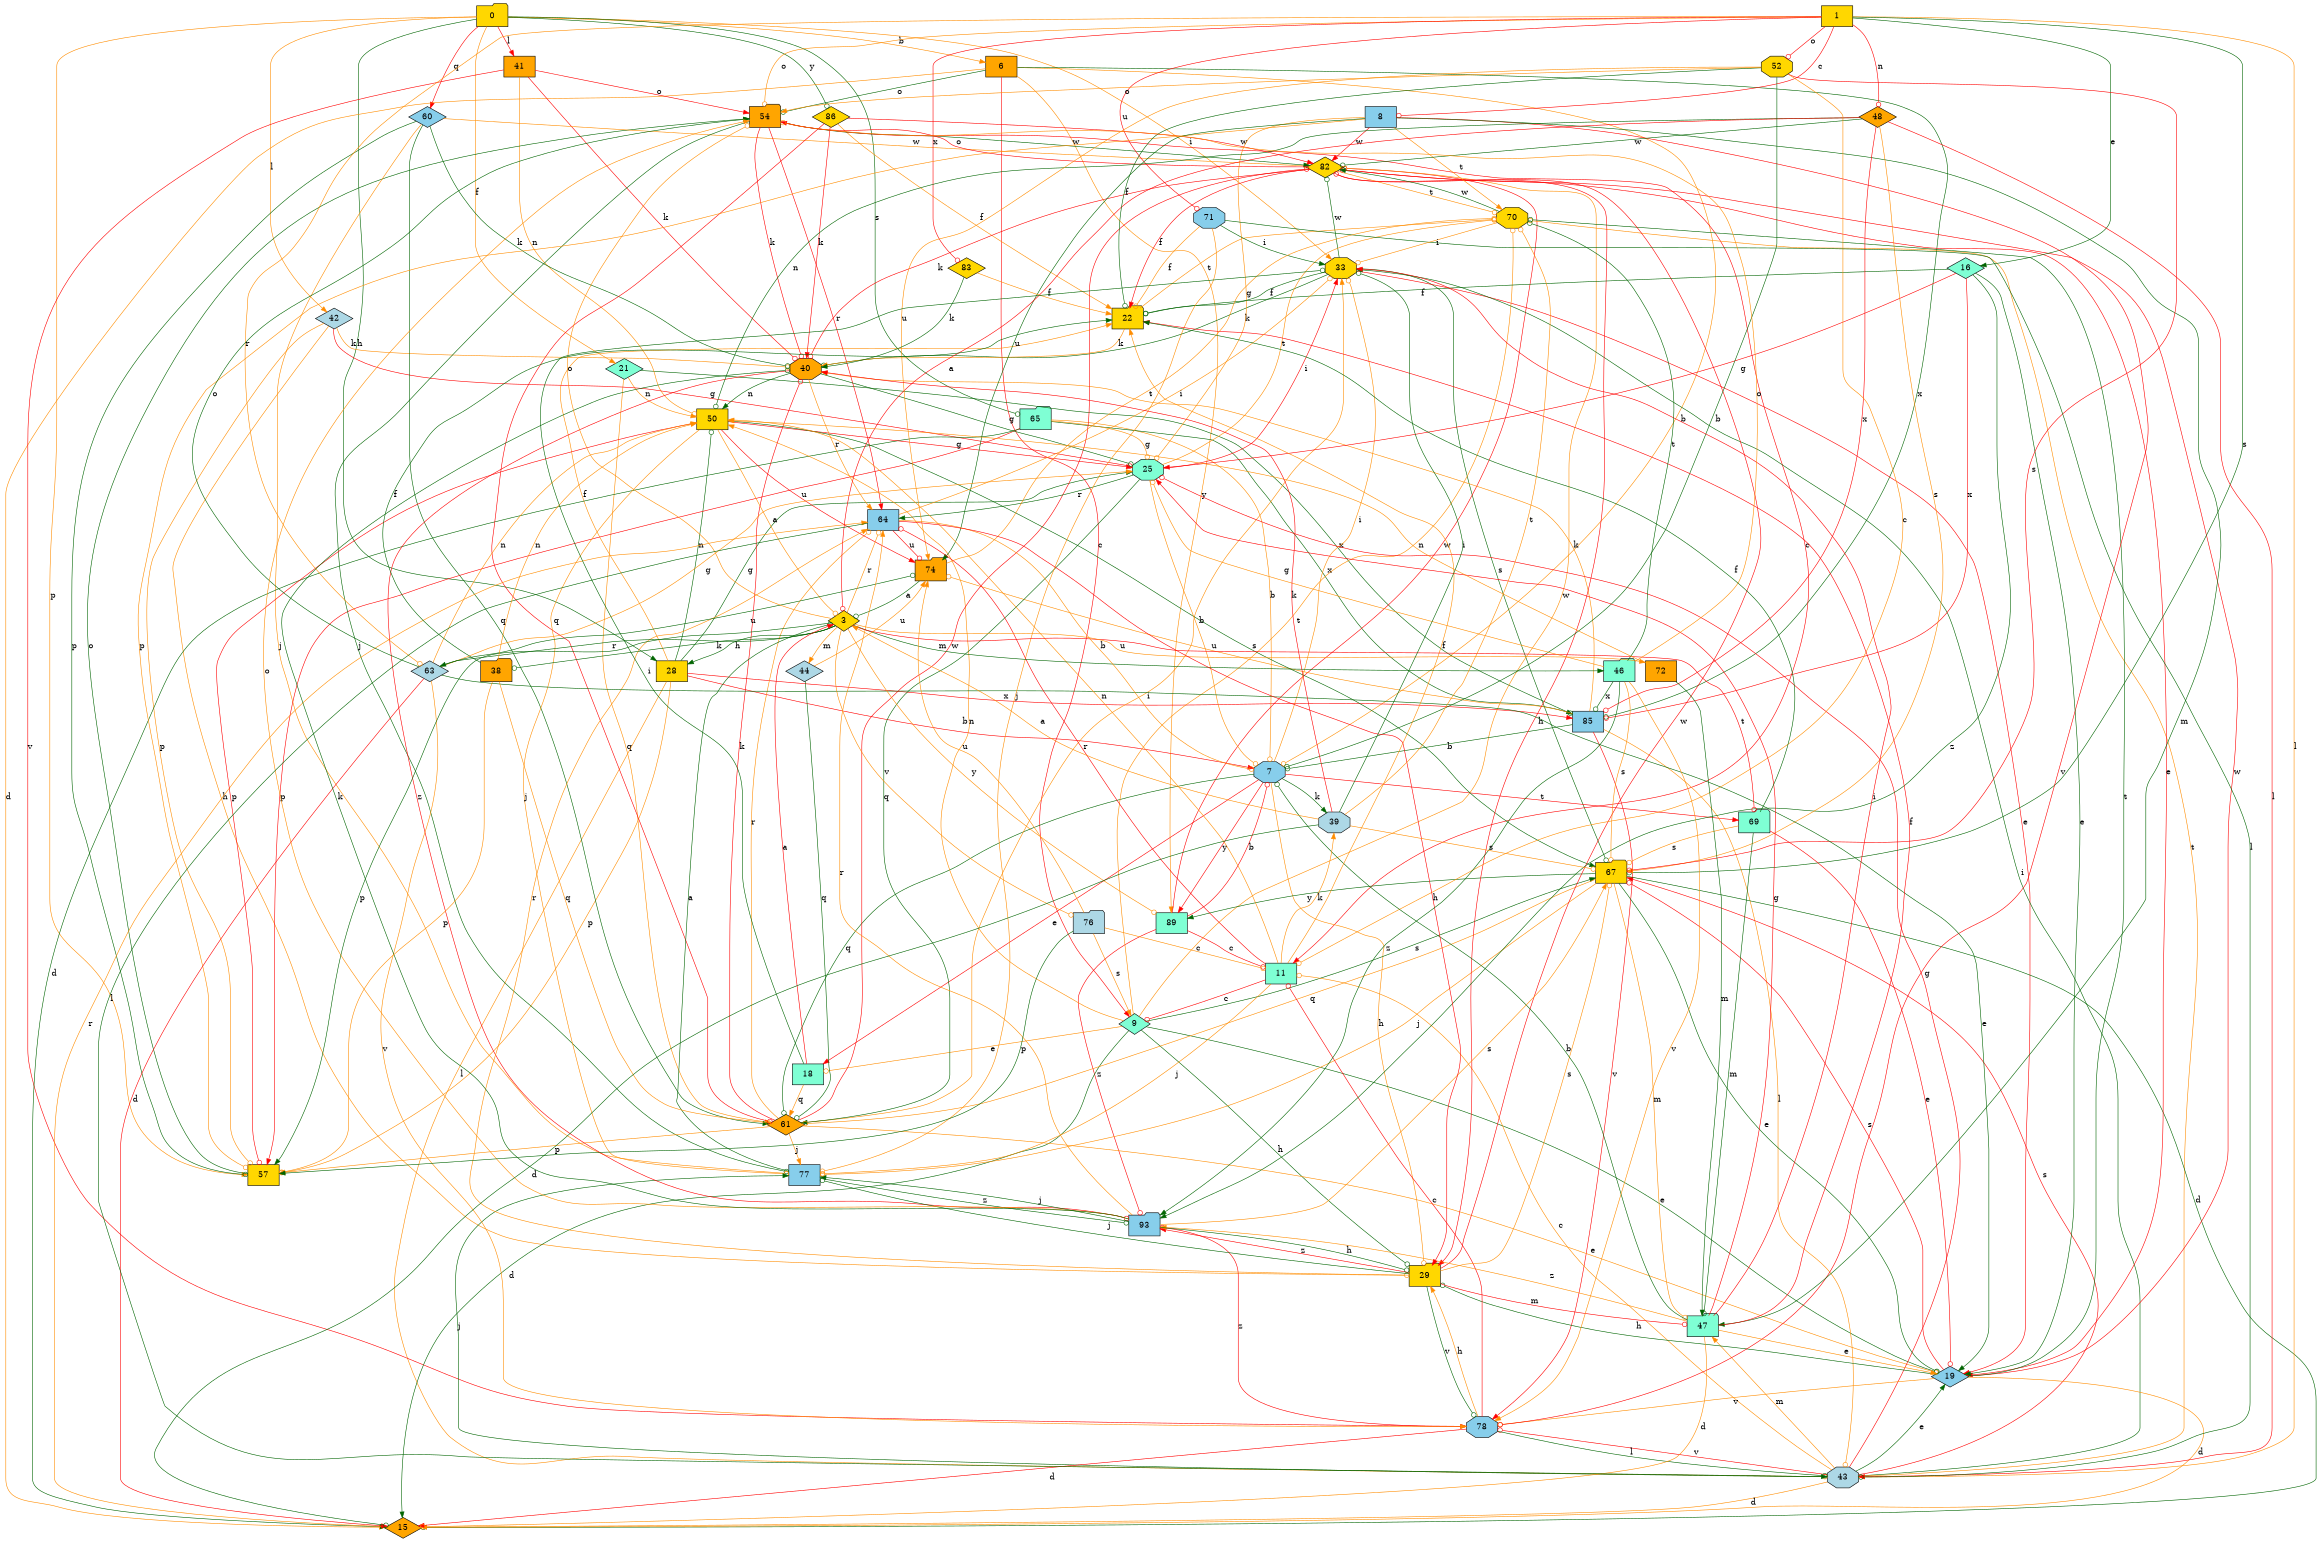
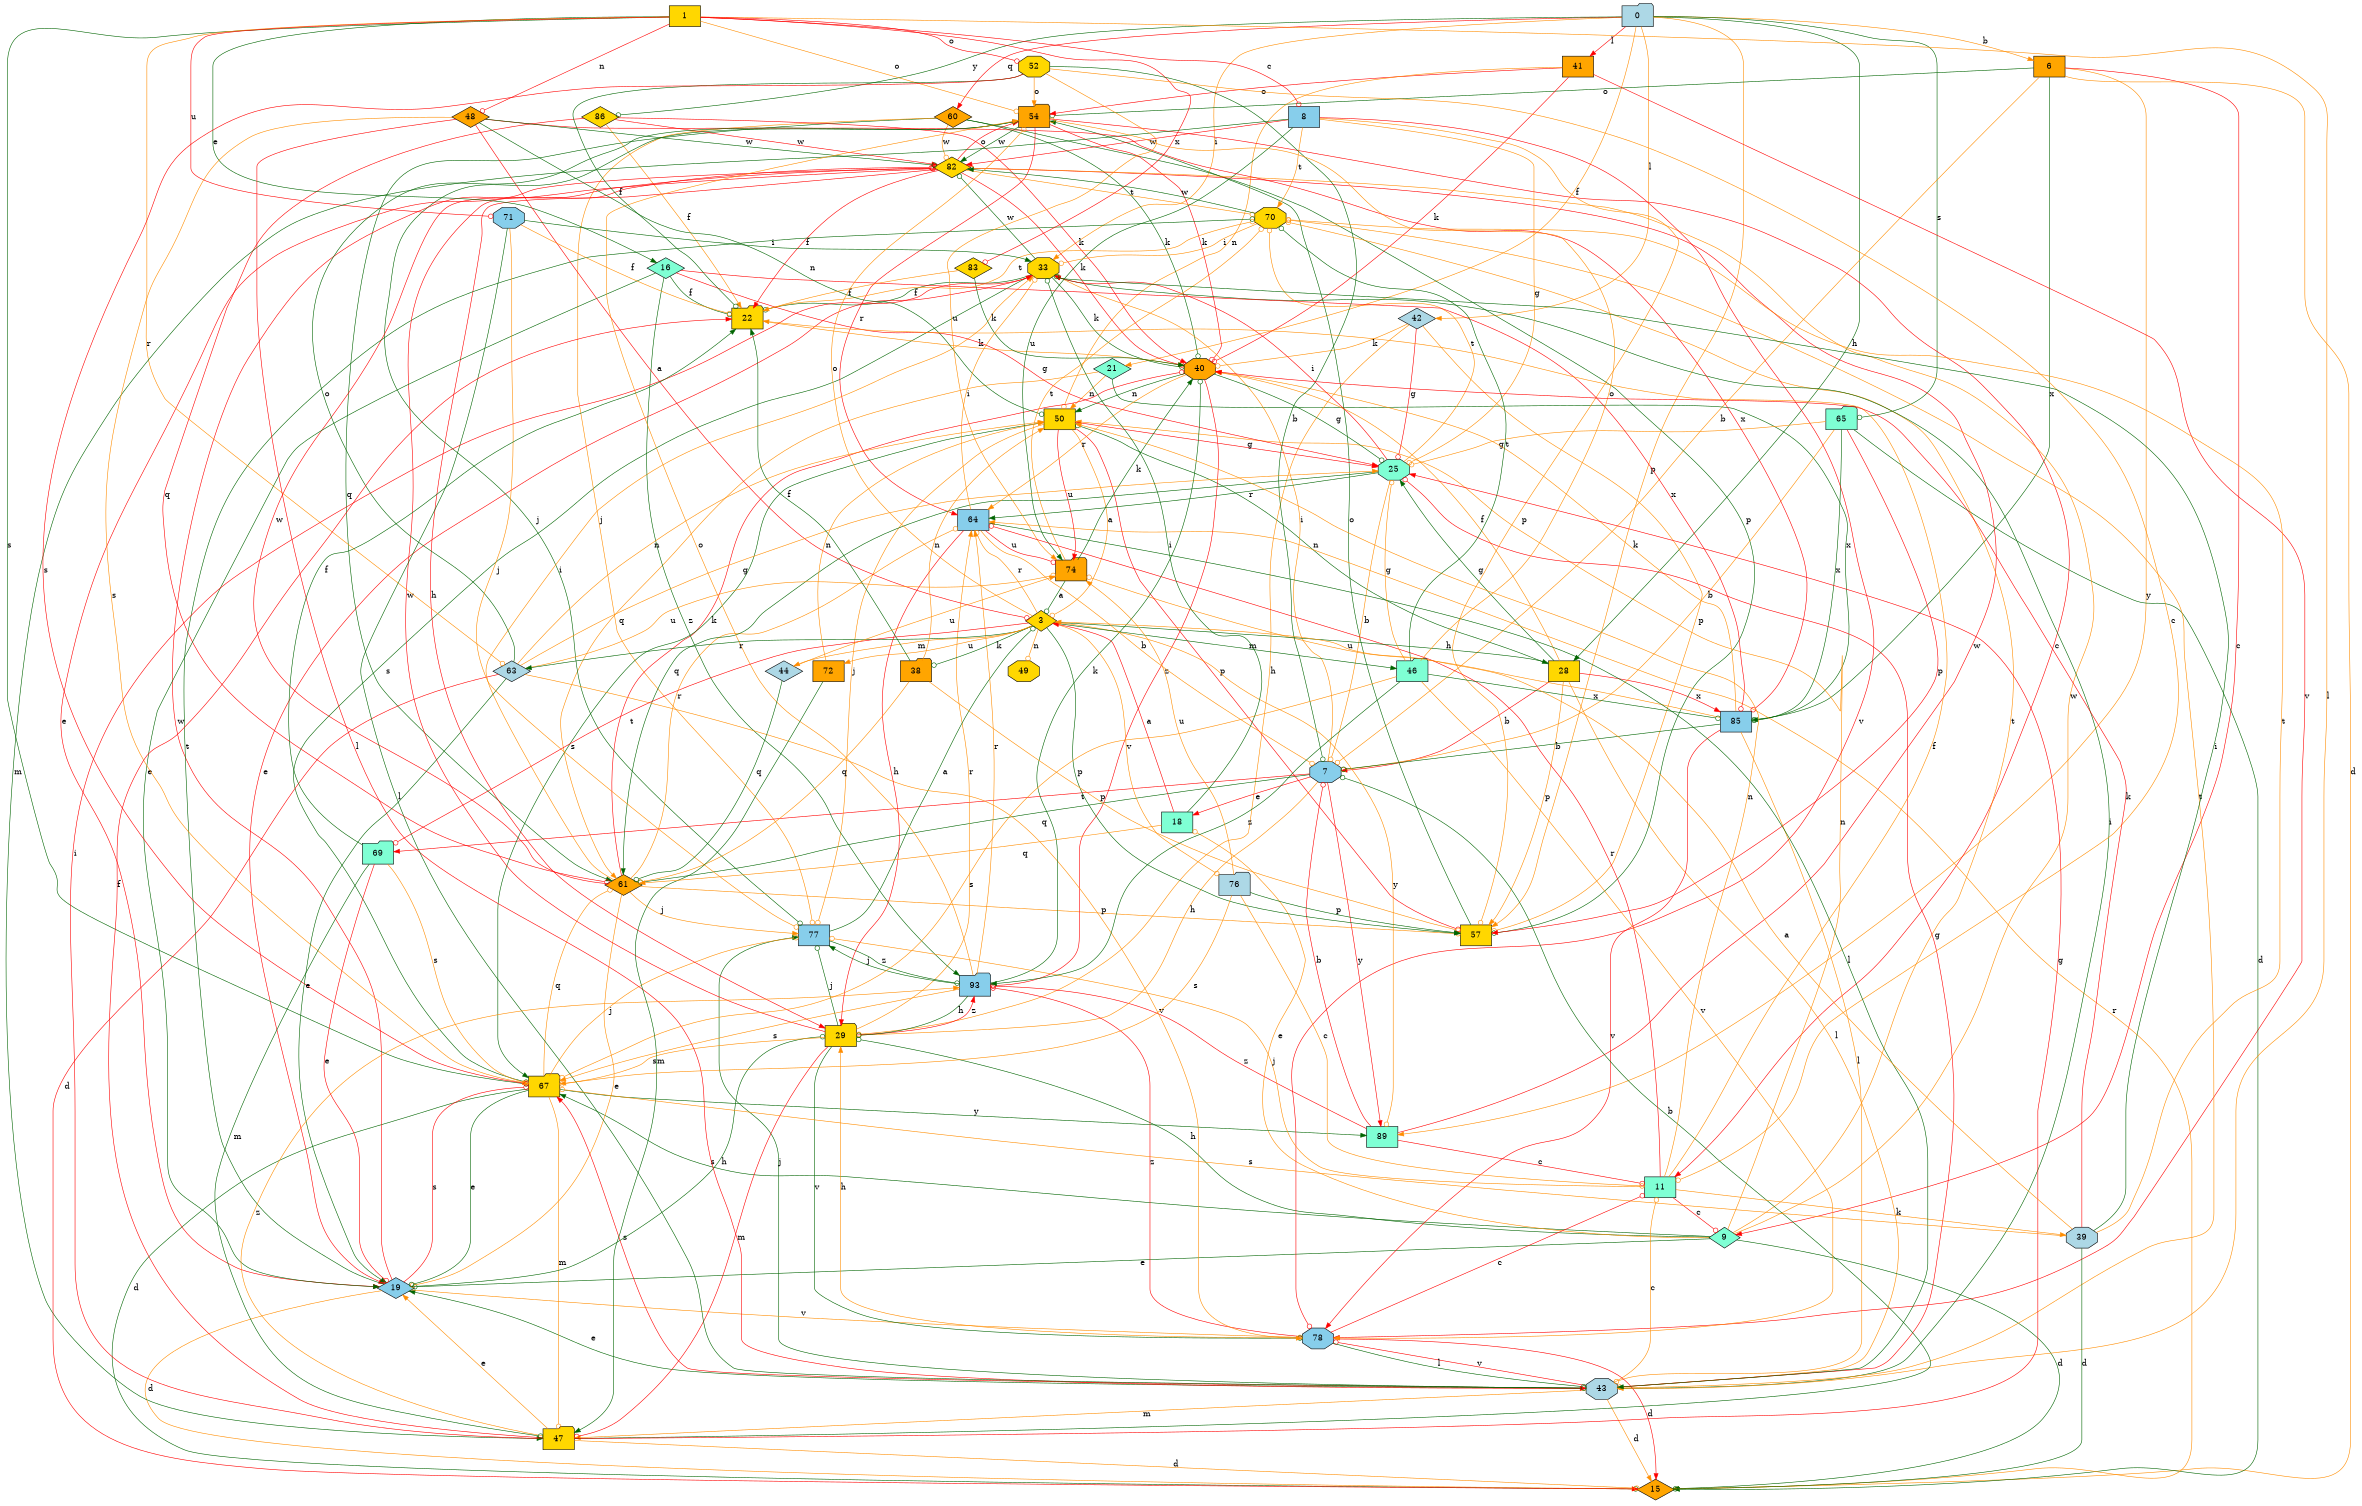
(492, 16) -> (1638, 16)
(427, 117) -> (953, 117)
(764, 349) -> (1428, 470)
none -> (1129, 469)
(676, 625) -> (780, 584)
none -> (1024, 671)
(1304, 792) -> none
(1111, 972) -> (935, 1061)
(1703, 1326) -> (559, 1439)
